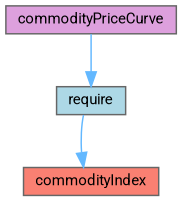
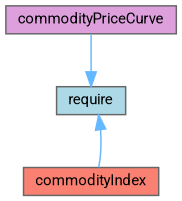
(81, 134) -> (101, 149)
